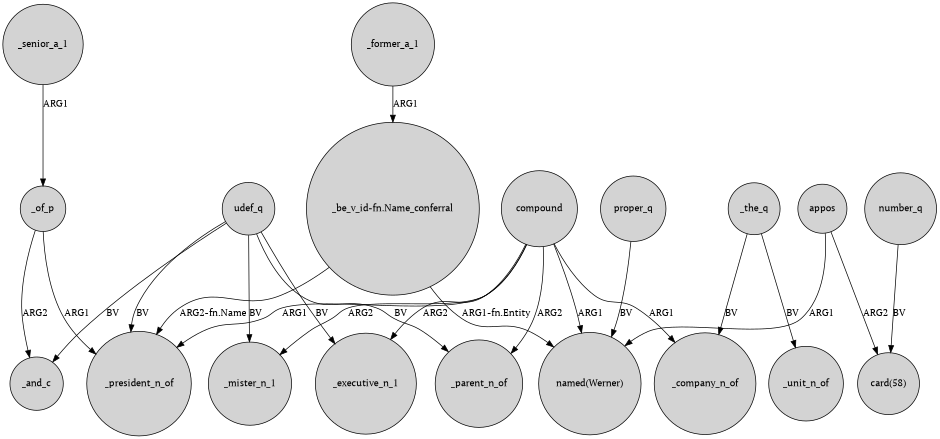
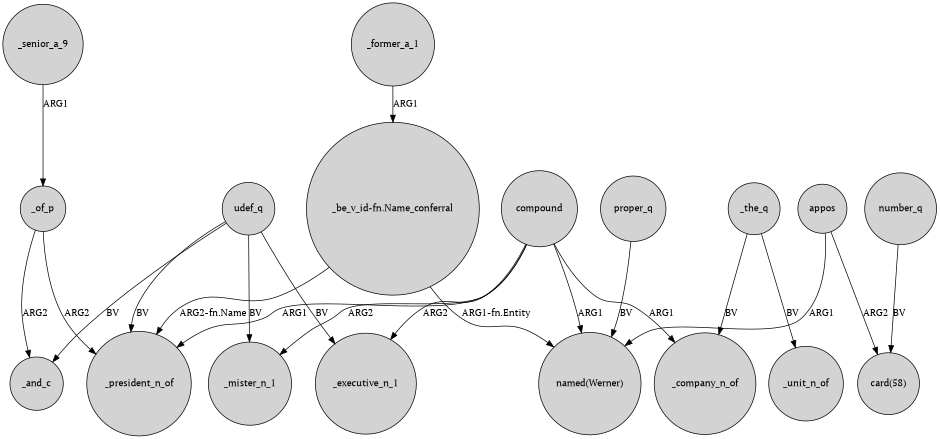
(43, 44) -> (43, 44)
(77, 313) -> (77, 313)
(479, 384) -> none
